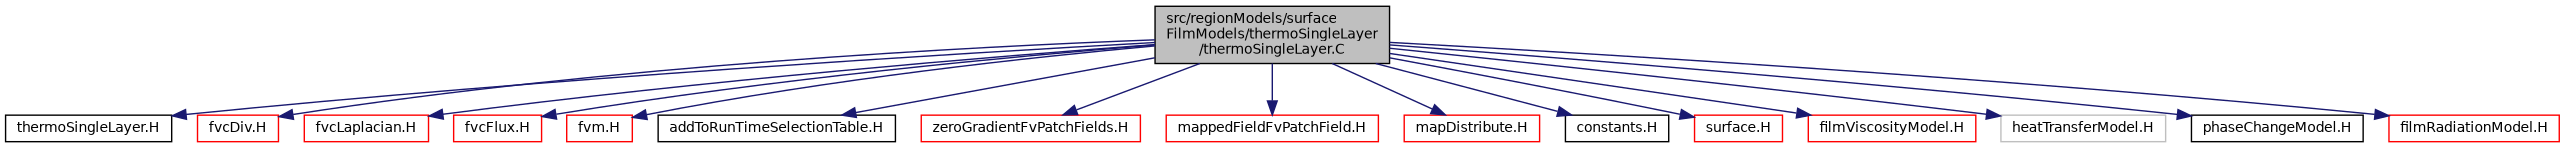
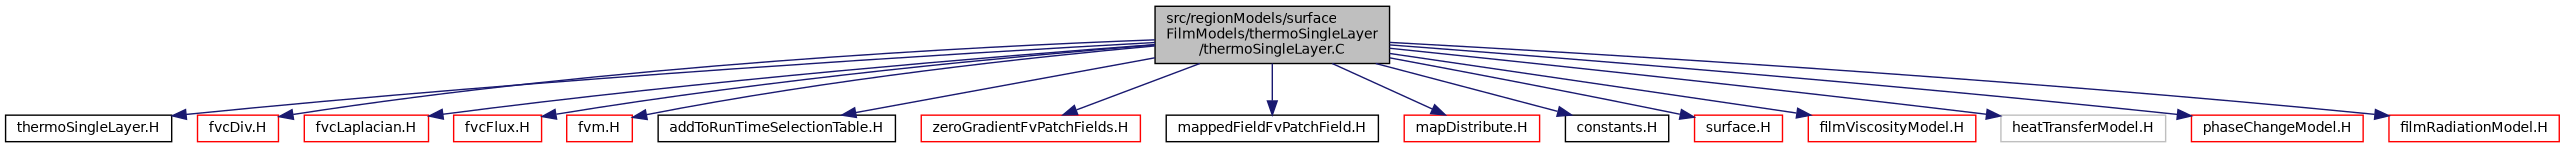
(1272, 128) -> (1272, 128)
(2277, 128) -> (2277, 128)
